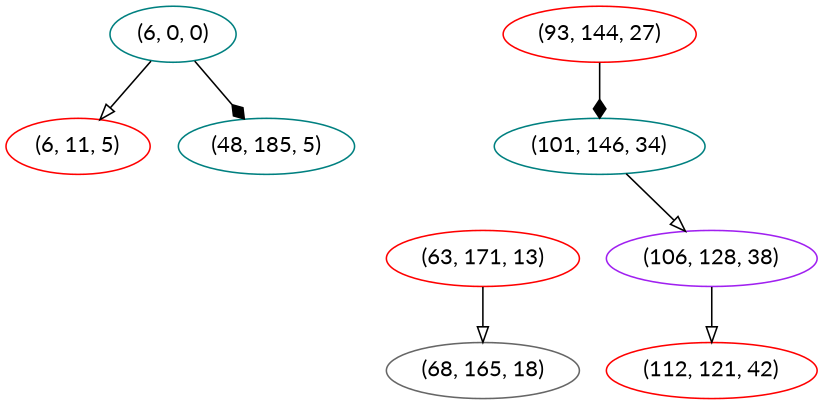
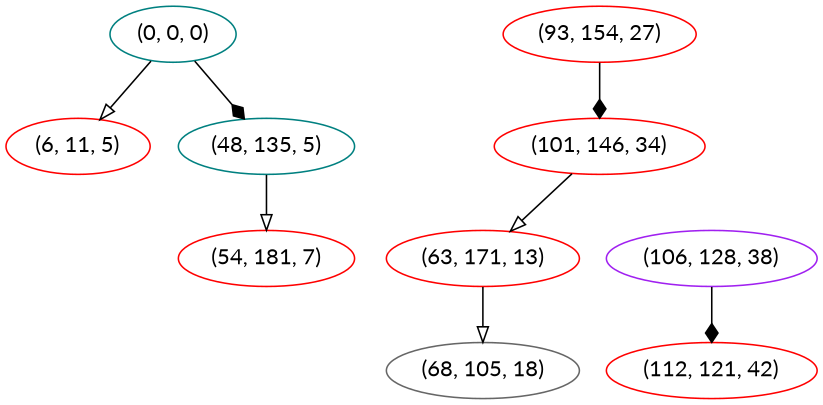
(173, 34) -> (173, 34)
(600, 34) -> (600, 34)
(266, 146) -> (266, 146)
(600, 146) -> (600, 146)
(650, 197) -> (547, 197)
none -> (266, 258)
(712, 307) -> (712, 307)
(483, 371) -> (483, 371)
